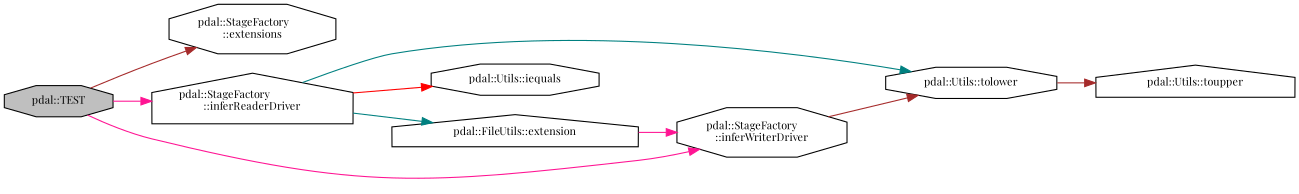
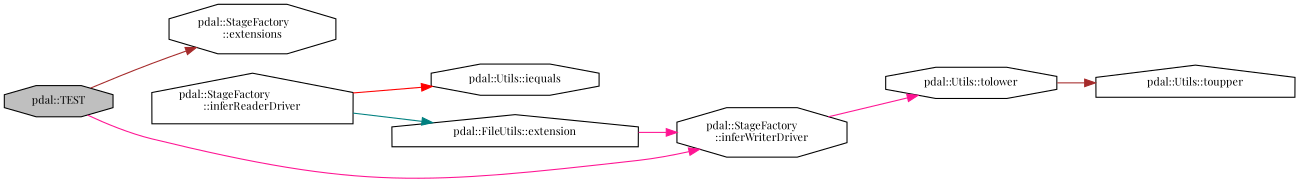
(600, 41) -> none
(127, 101) -> none
(868, 107) -> (868, 107)
